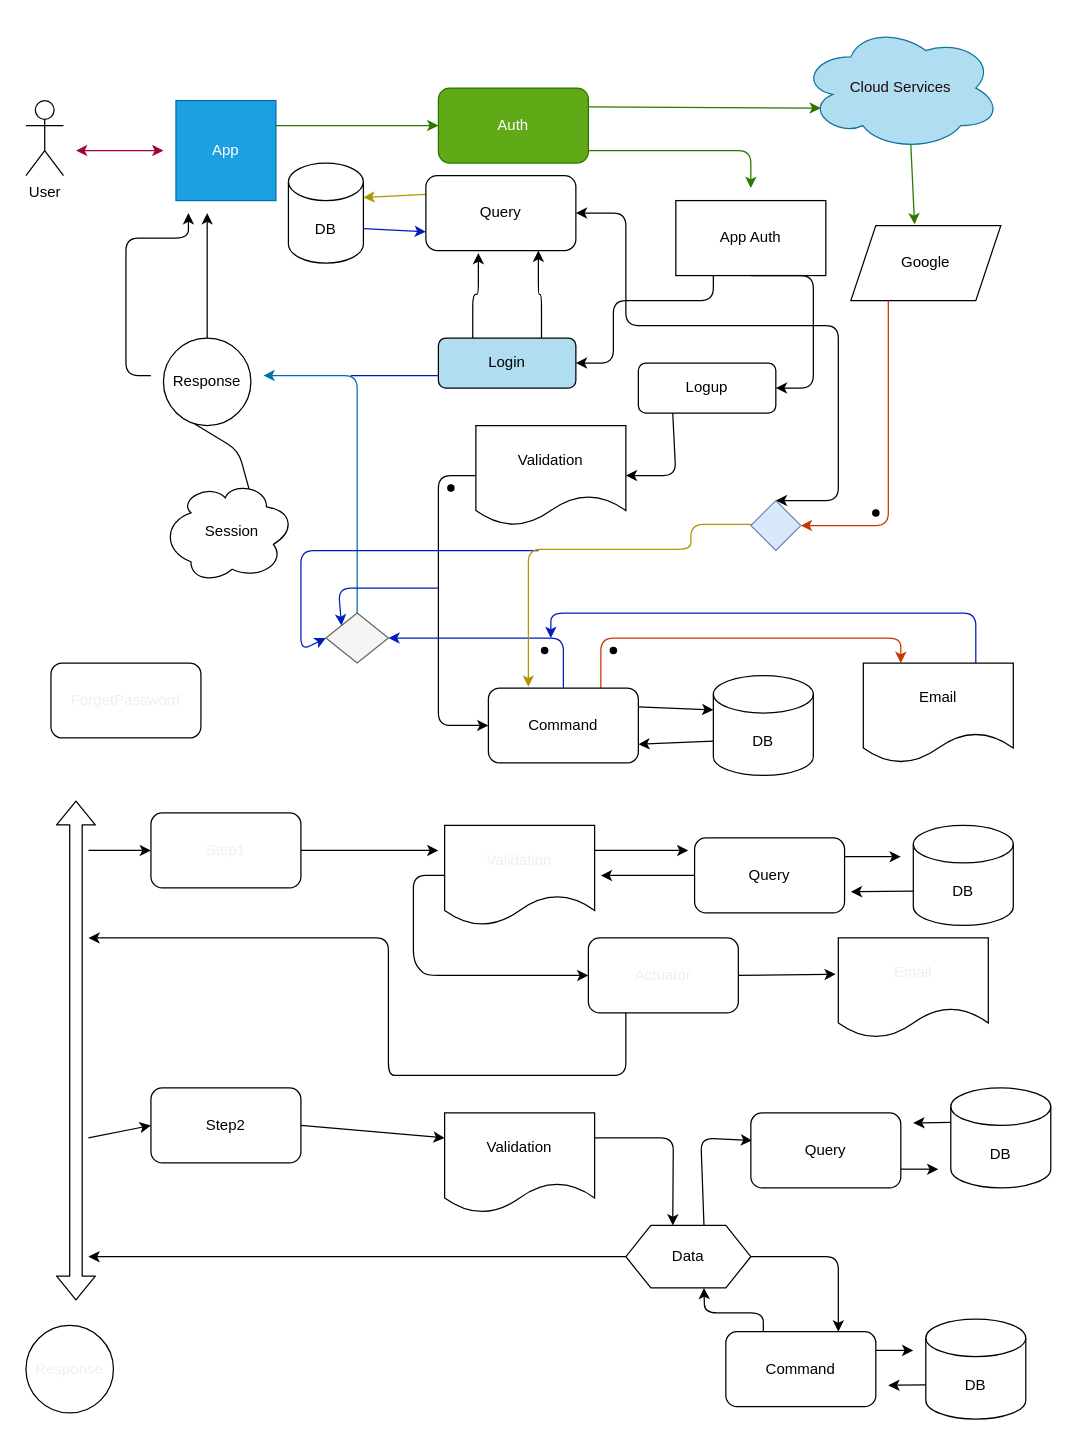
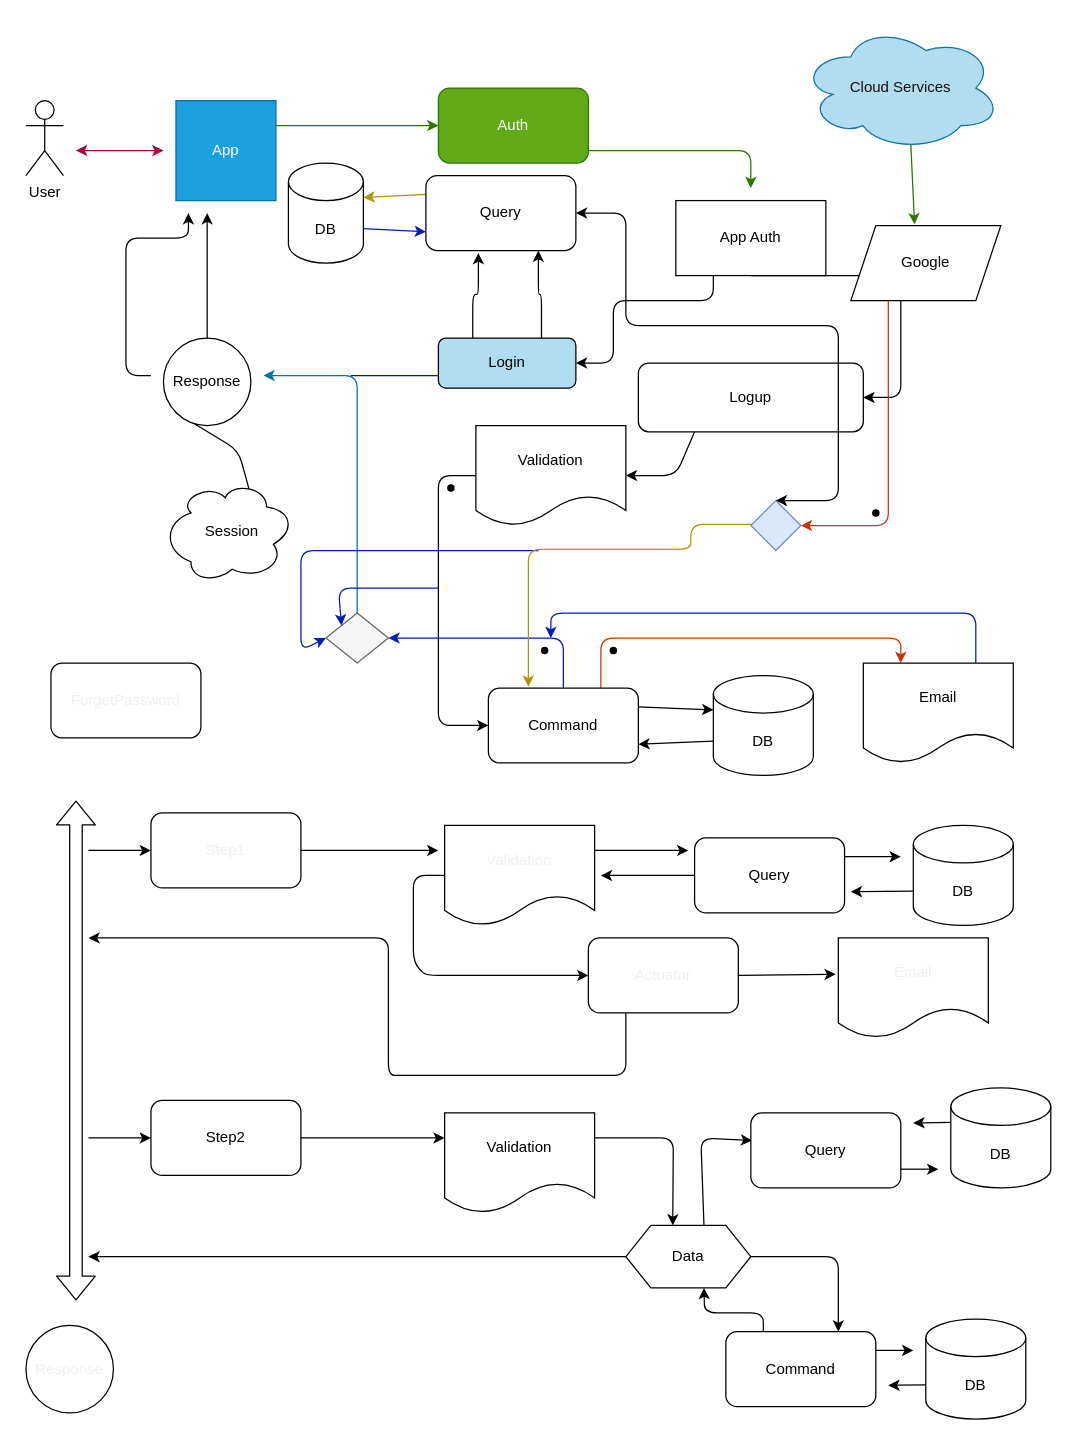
(700, 107) -> none
(707, 388) -> (751, 398)
(226, 1126) -> (226, 1138)
